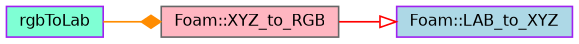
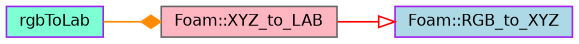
(250, 22) -> (249, 22)
(485, 22) -> (484, 22)
